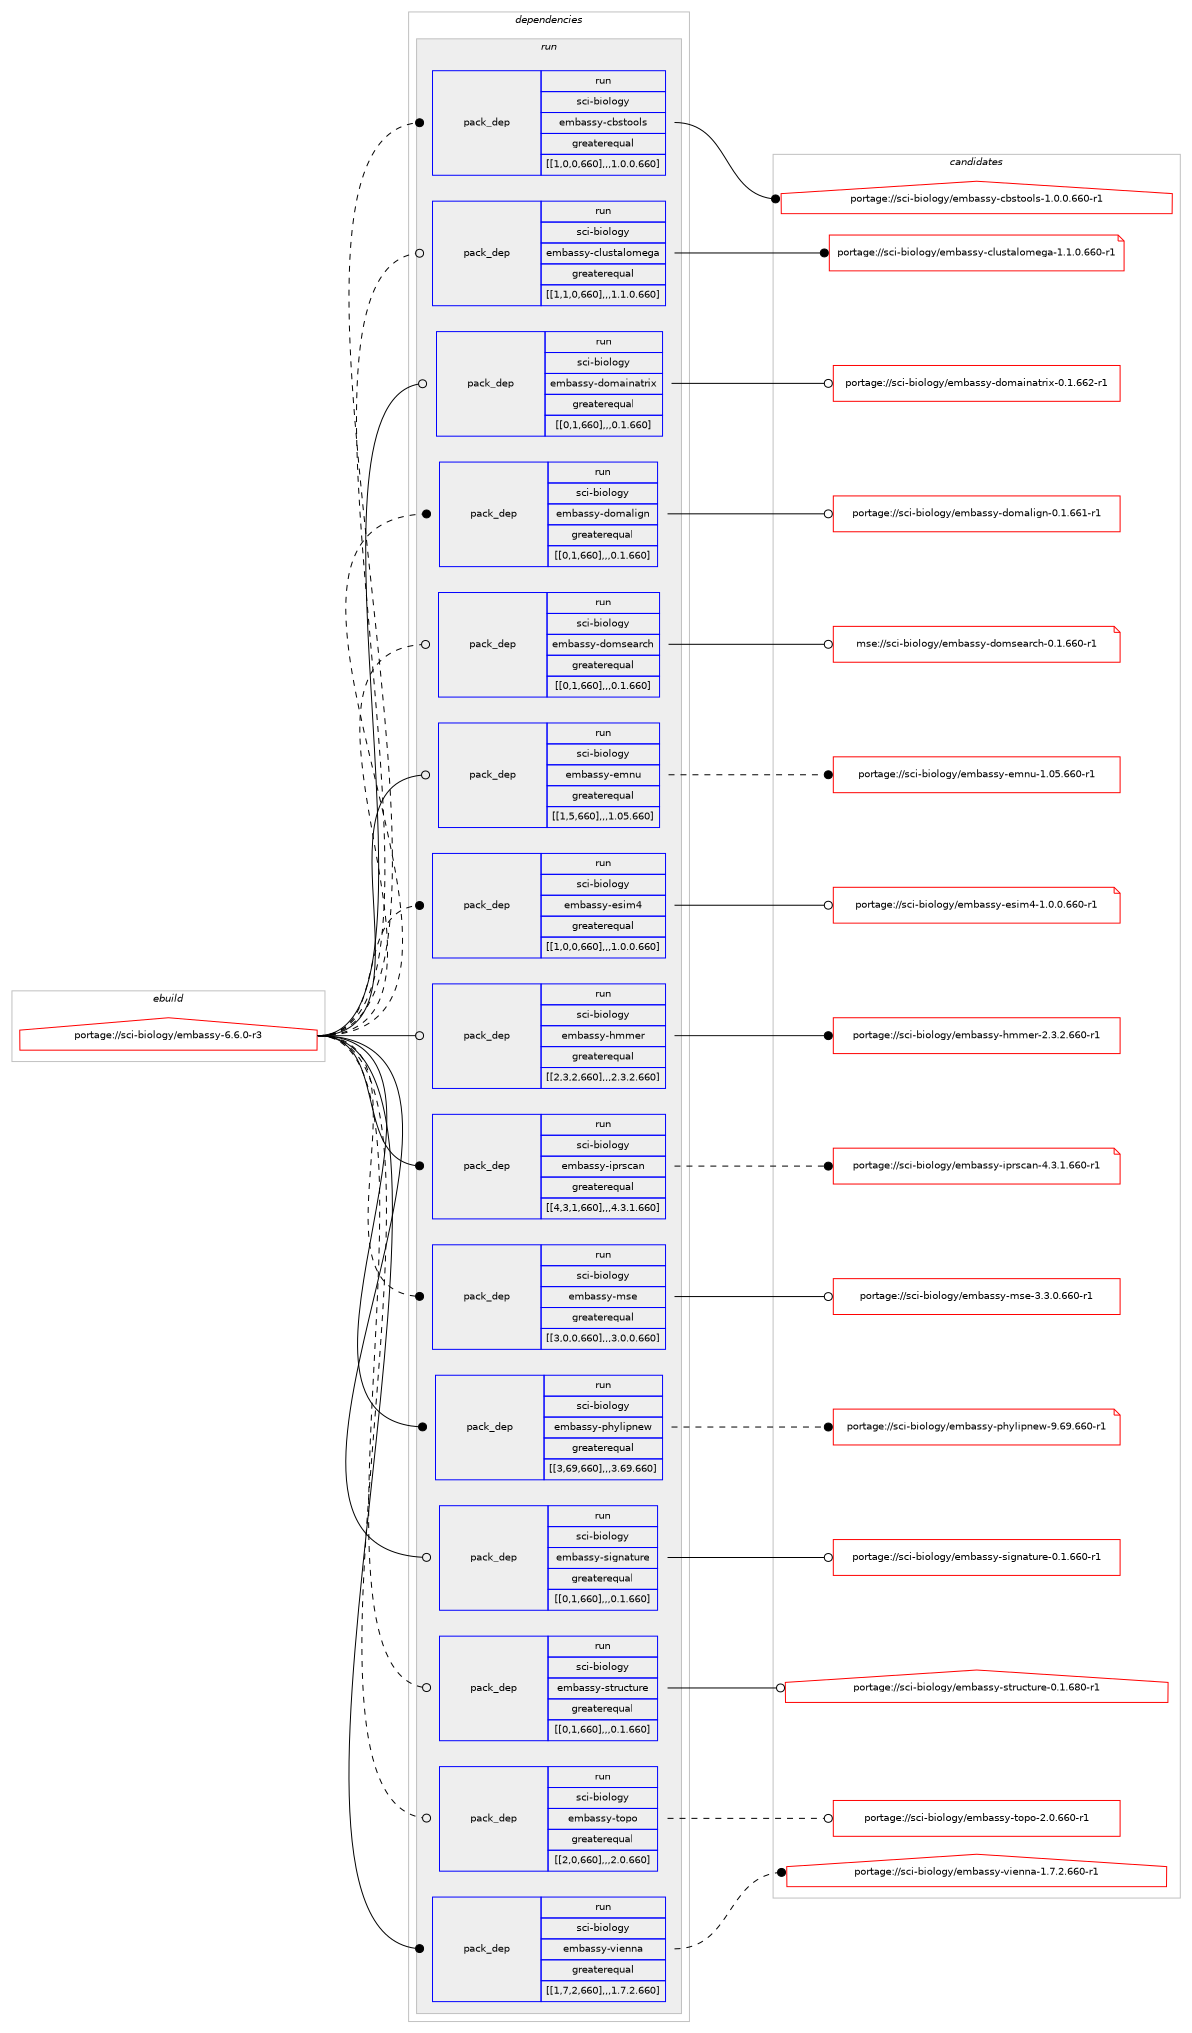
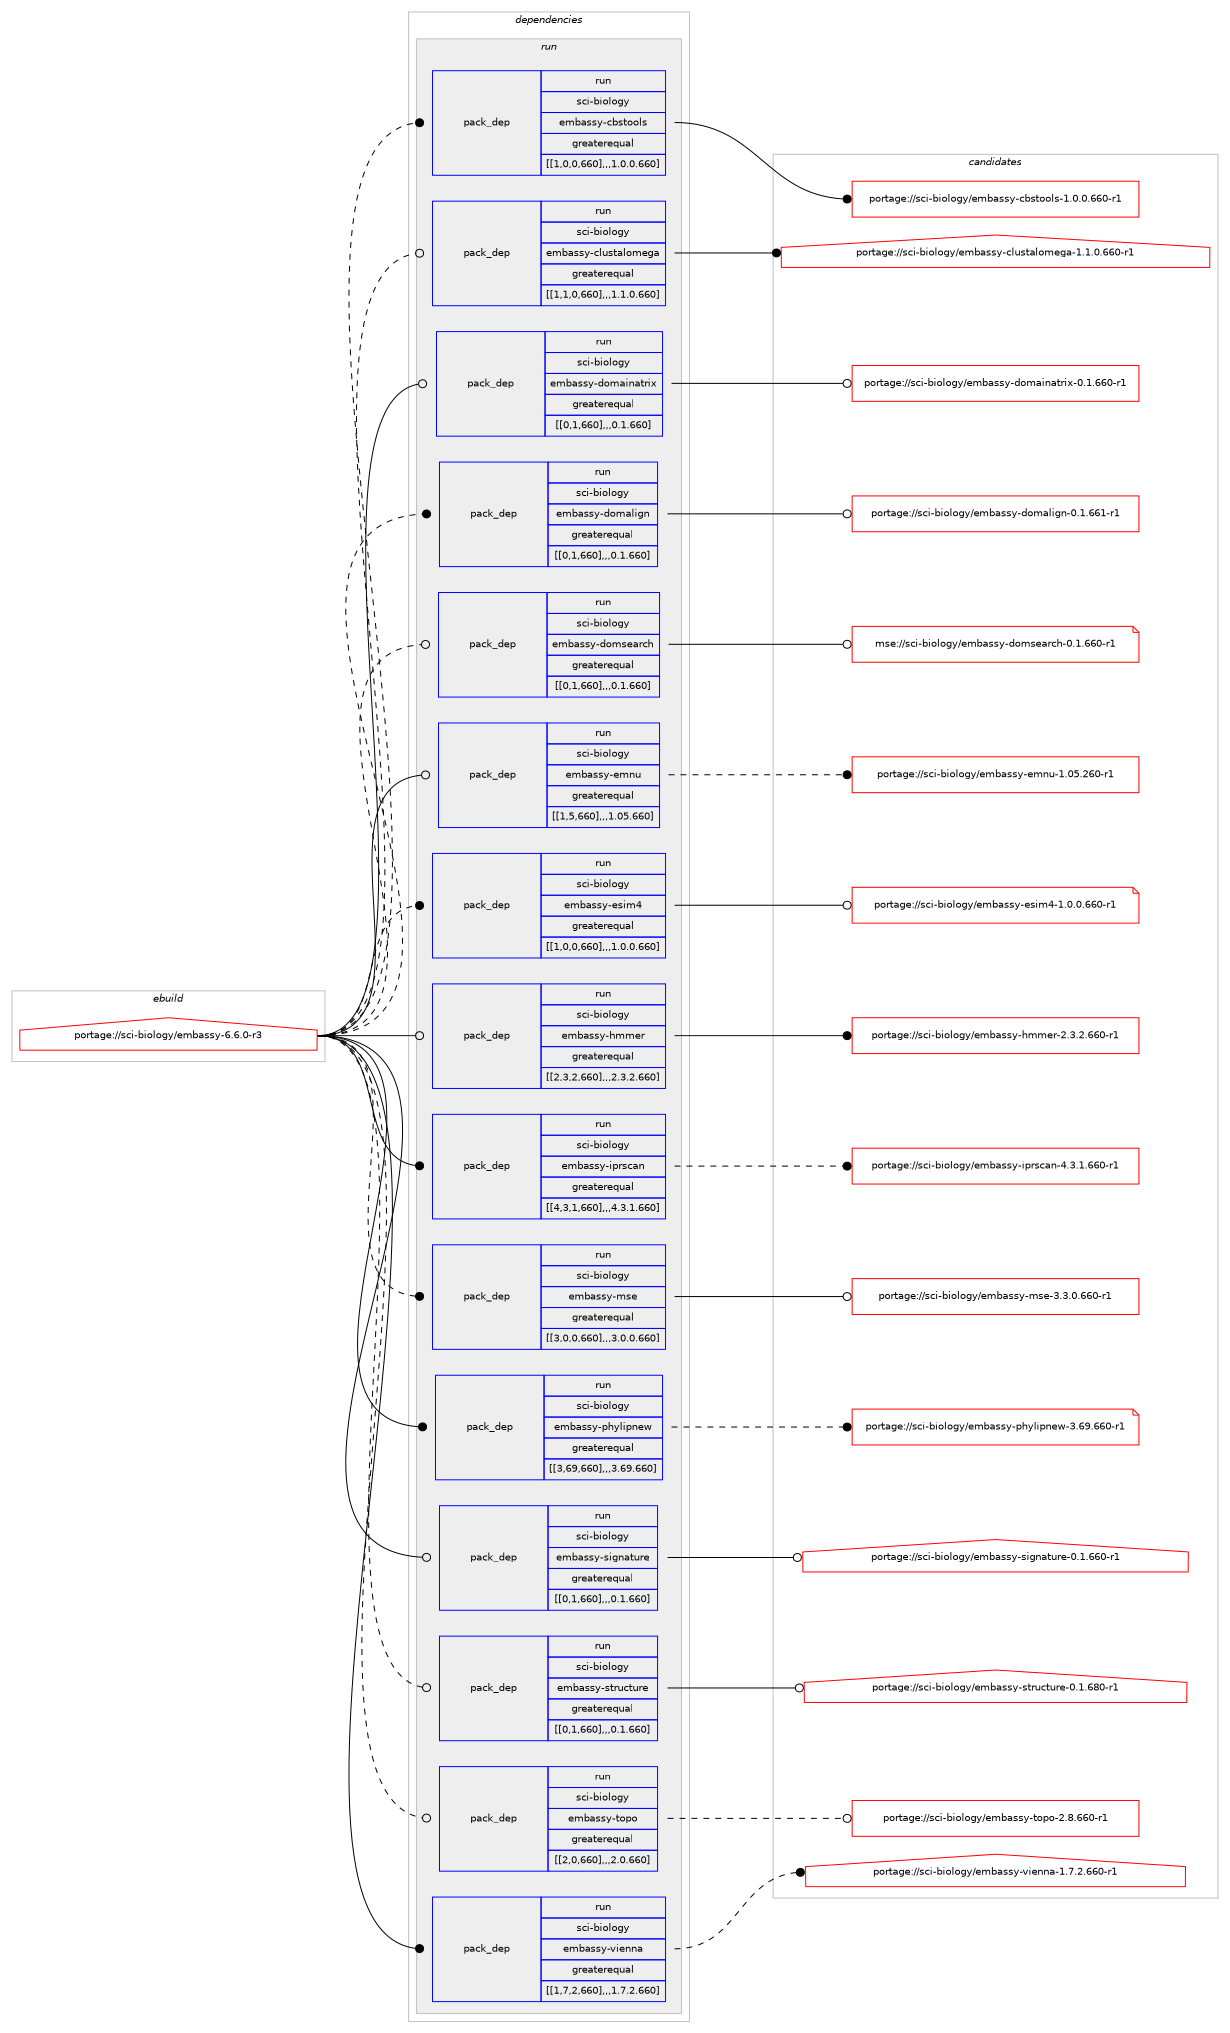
(977, 199) -> (996, 199)
(977, 253) -> (996, 253)
(977, 383) -> (996, 383)
(977, 775) -> (996, 775)
(977, 1166) -> (996, 1166)
(977, 1427) -> (996, 1427)
(977, 1557) -> (996, 1557)
(977, 1818) -> (996, 1818)
